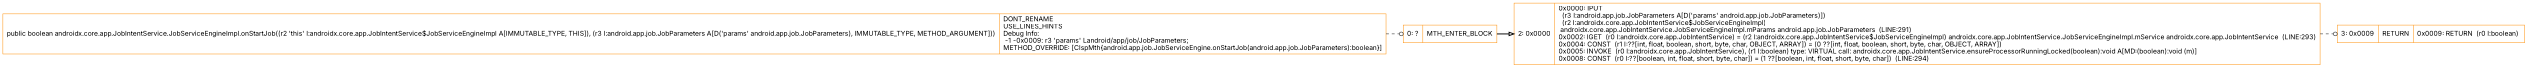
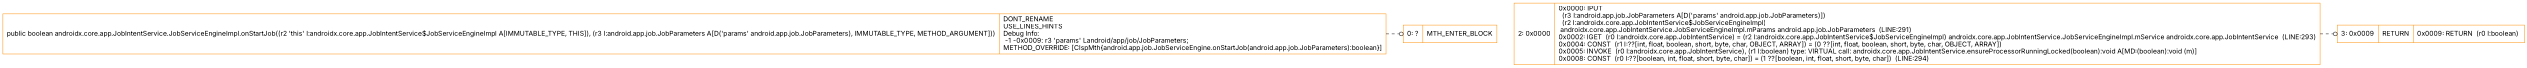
(1503, 34) -> none
